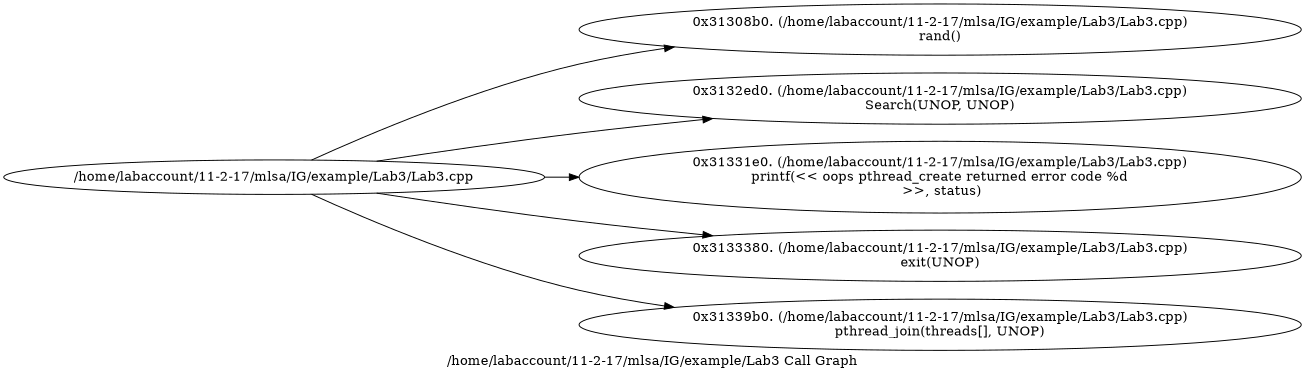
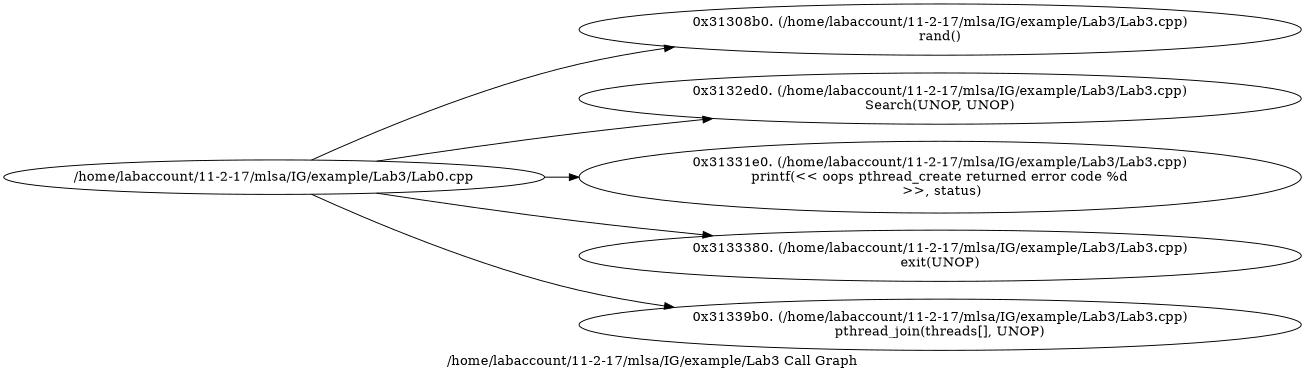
(274, 177) -> (274, 177)
